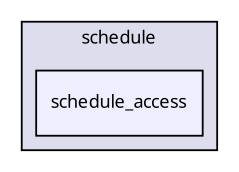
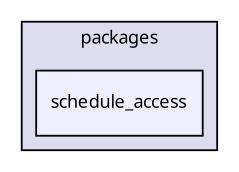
(119, 39) -> (119, 39)
